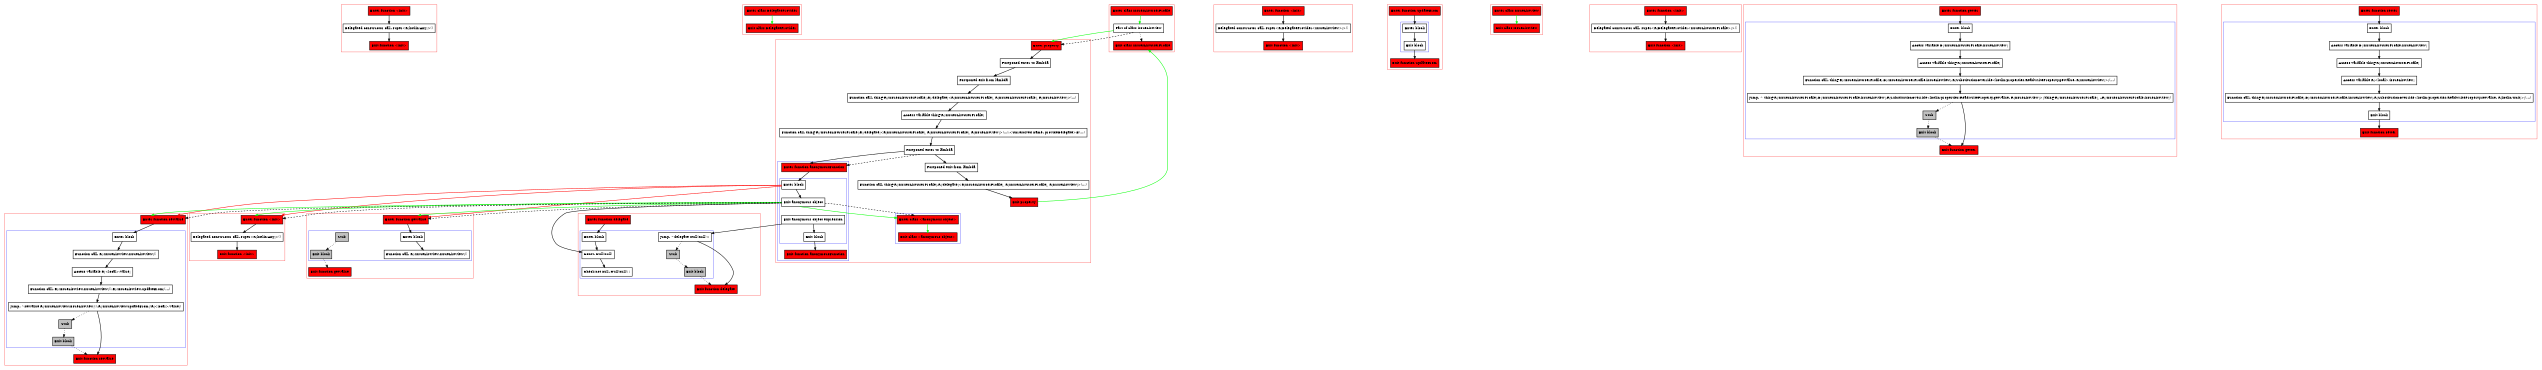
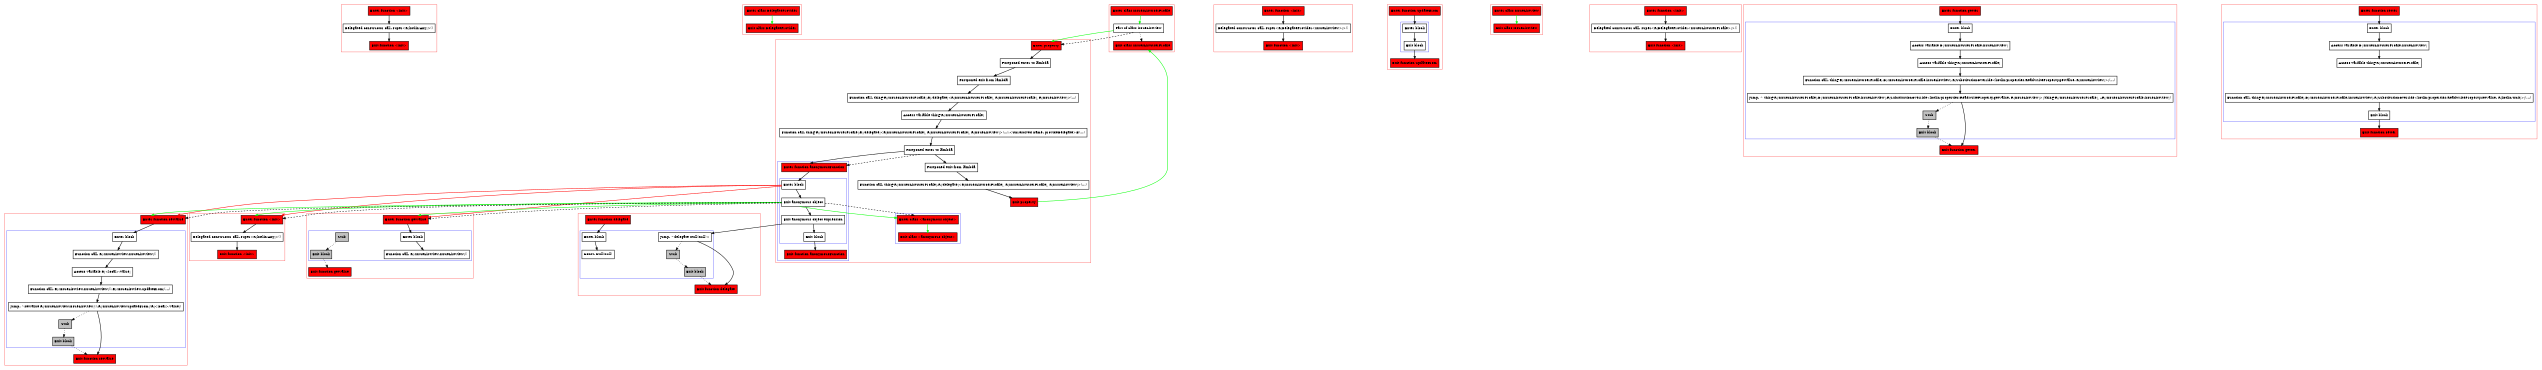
(2379, 80) -> none
(587, 210) -> (808, 210)
(607, 272) -> none
